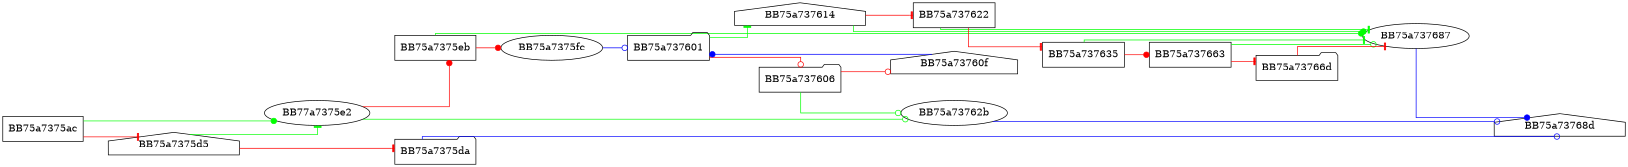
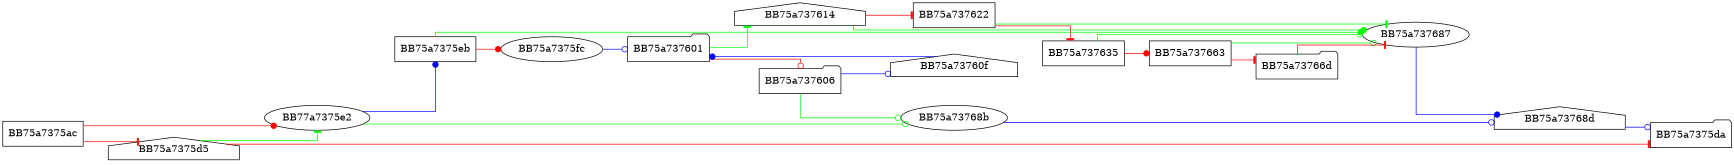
(1222, 40) -> (1224, 34)
(863, 72) -> (863, 74)
(427, 107) -> (421, 112)
(954, 113) -> (954, 118)
(177, 121) -> (177, 126)
(987, 137) -> (1635, 127)
